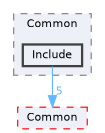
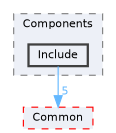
(52, 25) -> (58, 25)
